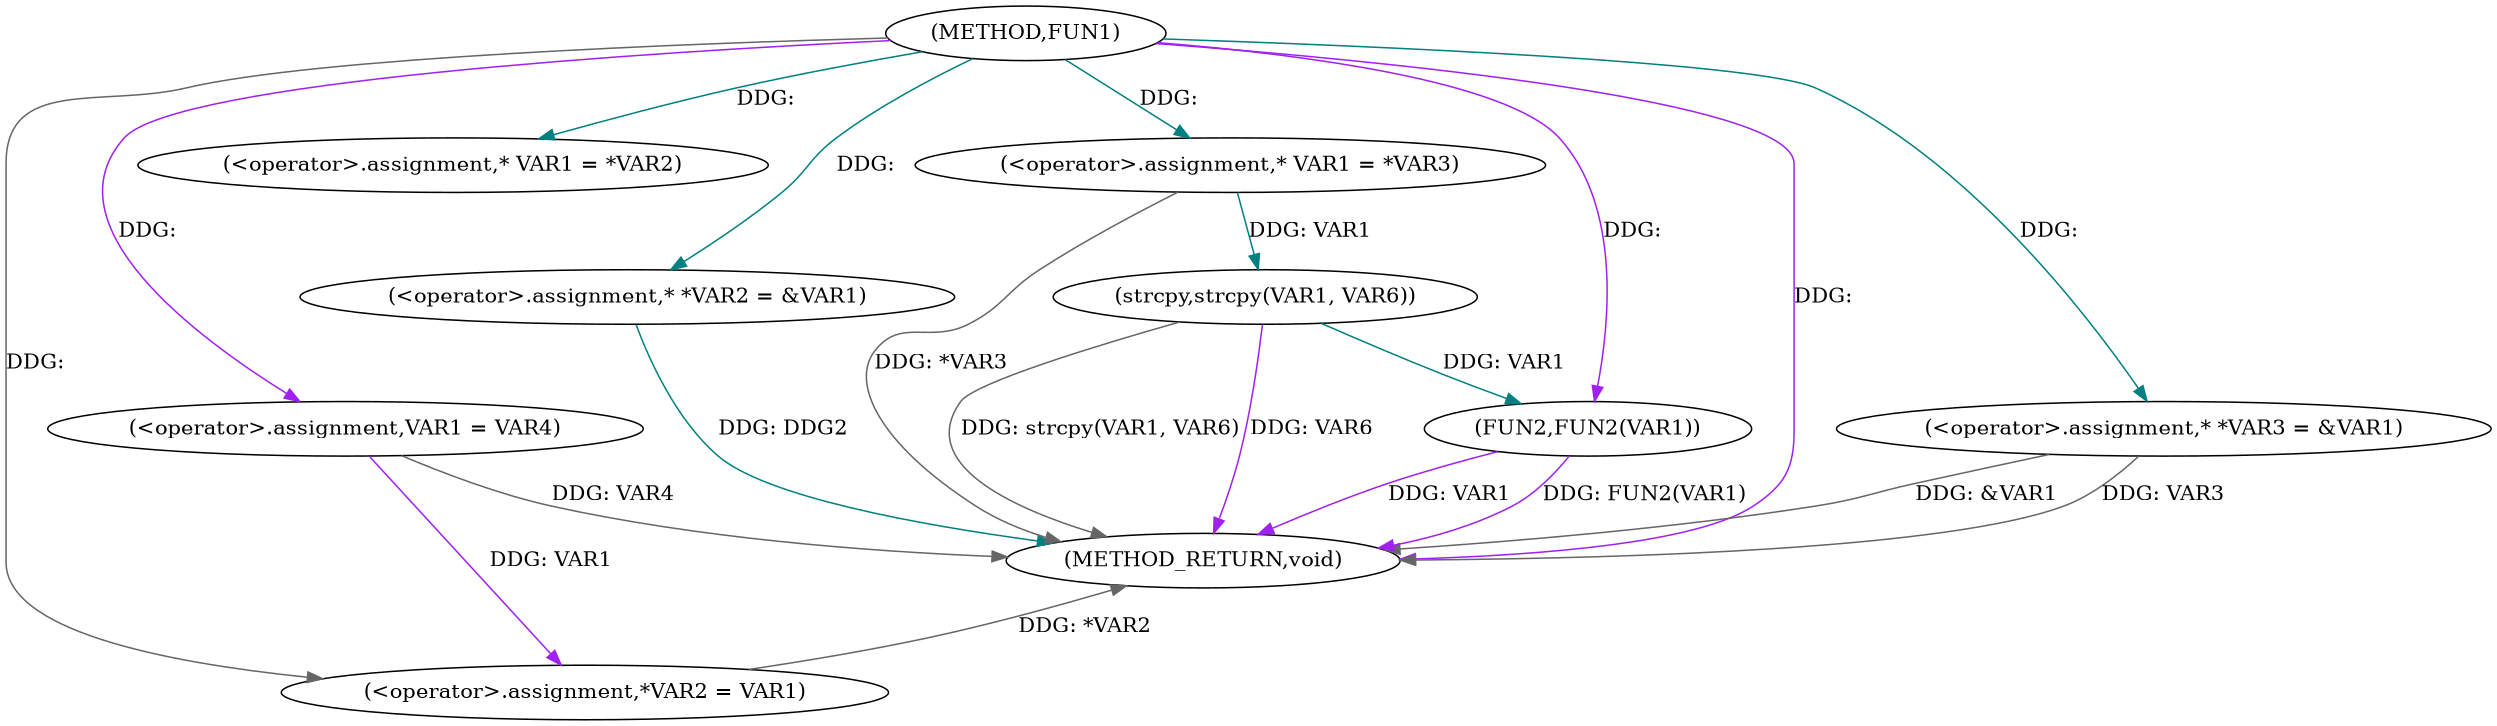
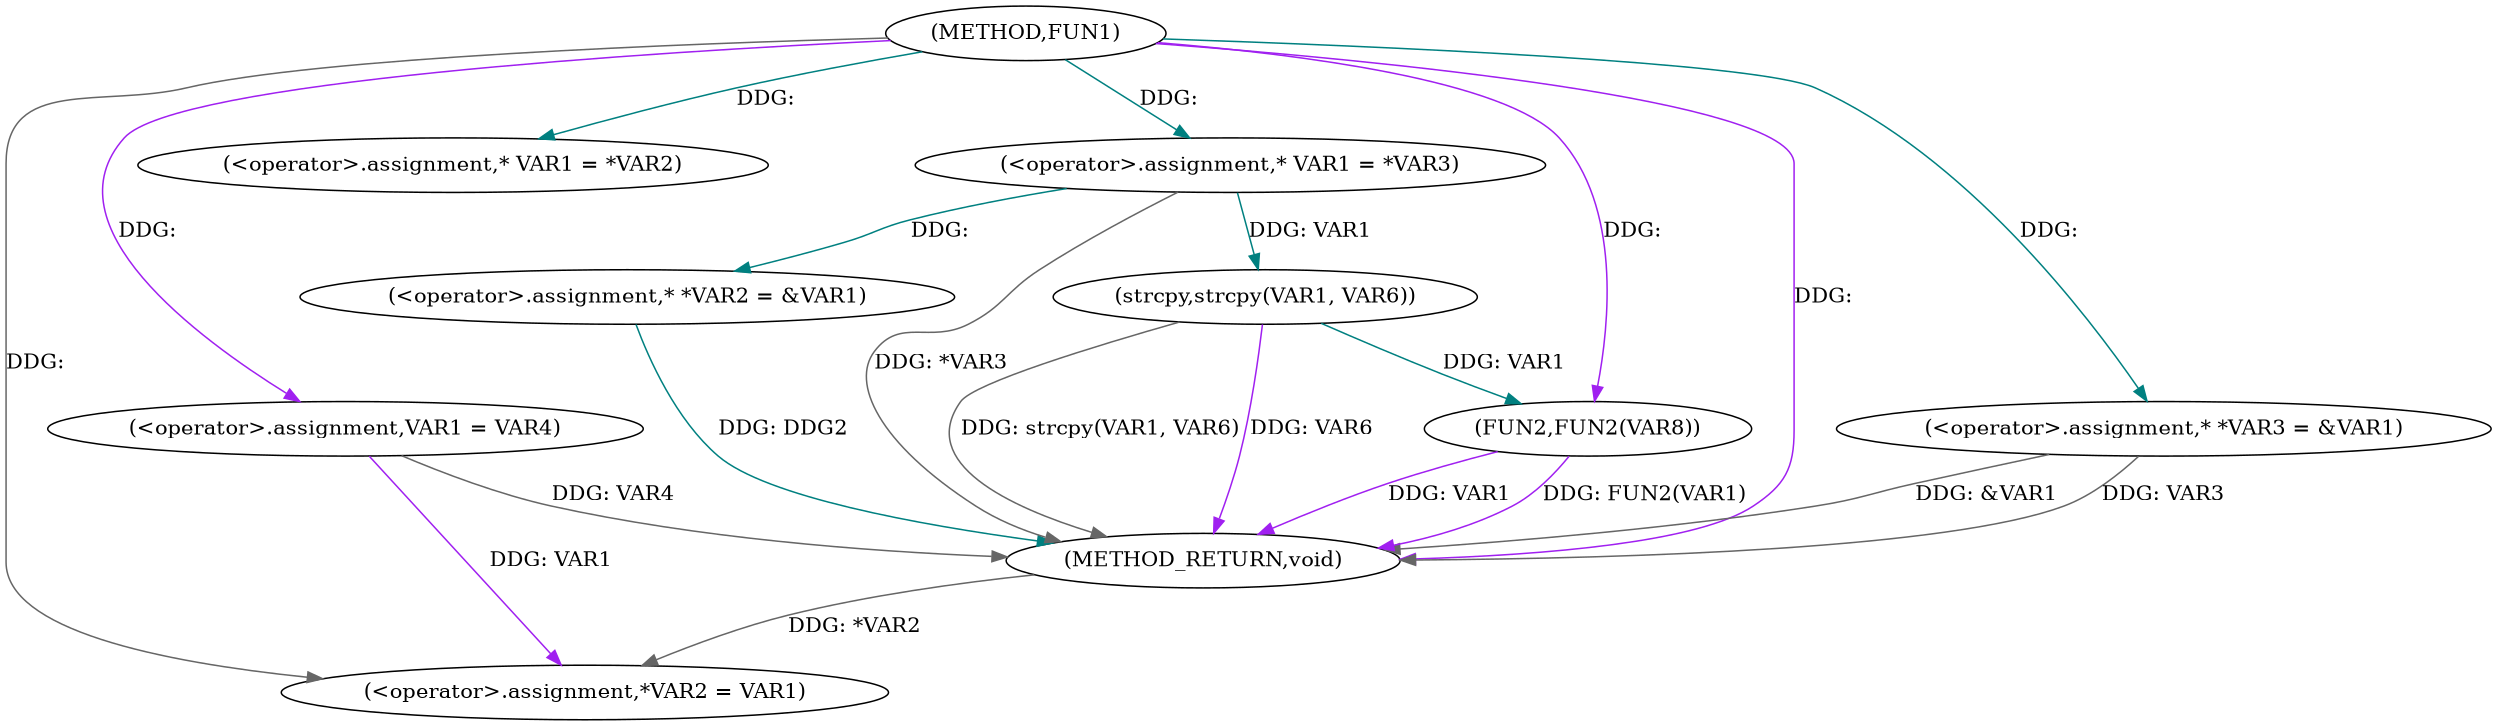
(821, 151) -> (906, 221)
(1588, 429) -> (1588, 429)
(932, 637) -> (842, 603)
